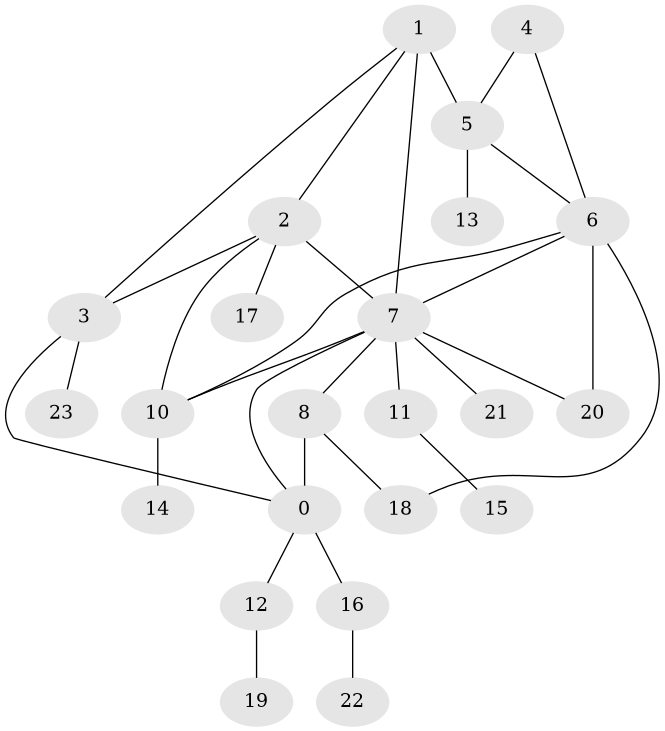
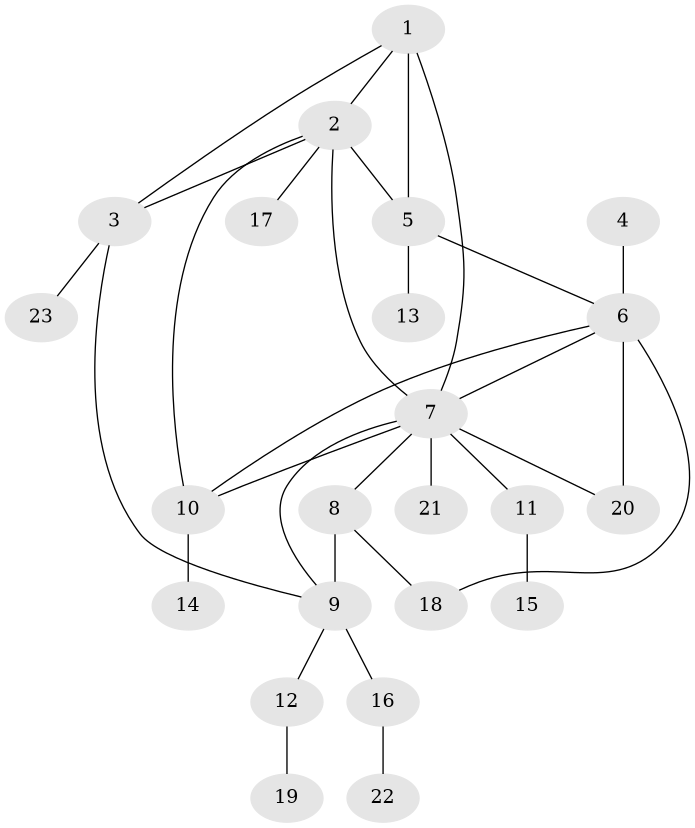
(497, 77) -> (372, 174)
(305, 510) -> (335, 606)
